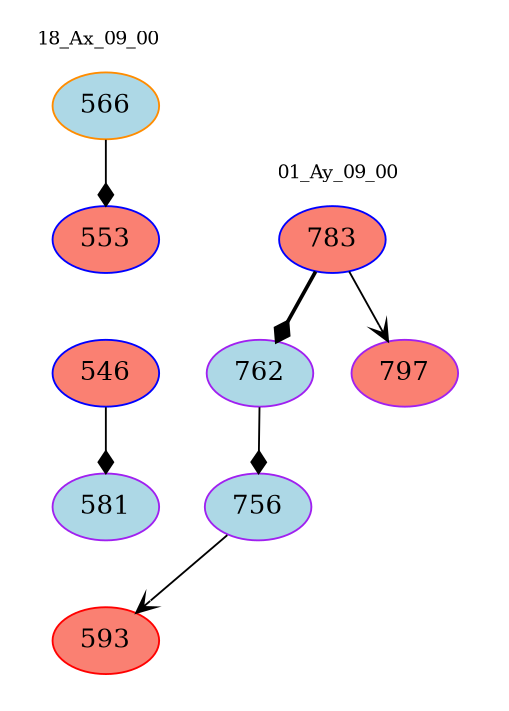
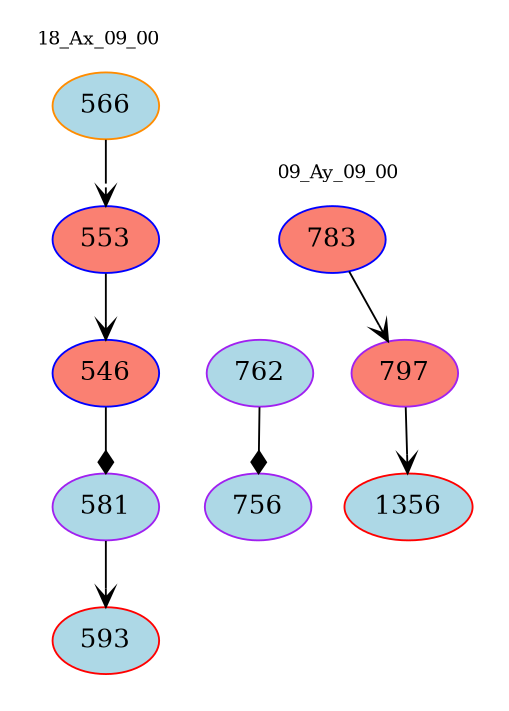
(106, 162) -> (106, 162)
(338, 174) -> (338, 174)
none -> (106, 297)
(302, 297) -> none
none -> (409, 507)
(189, 568) -> (106, 565)
(106, 641) -> (106, 641)
